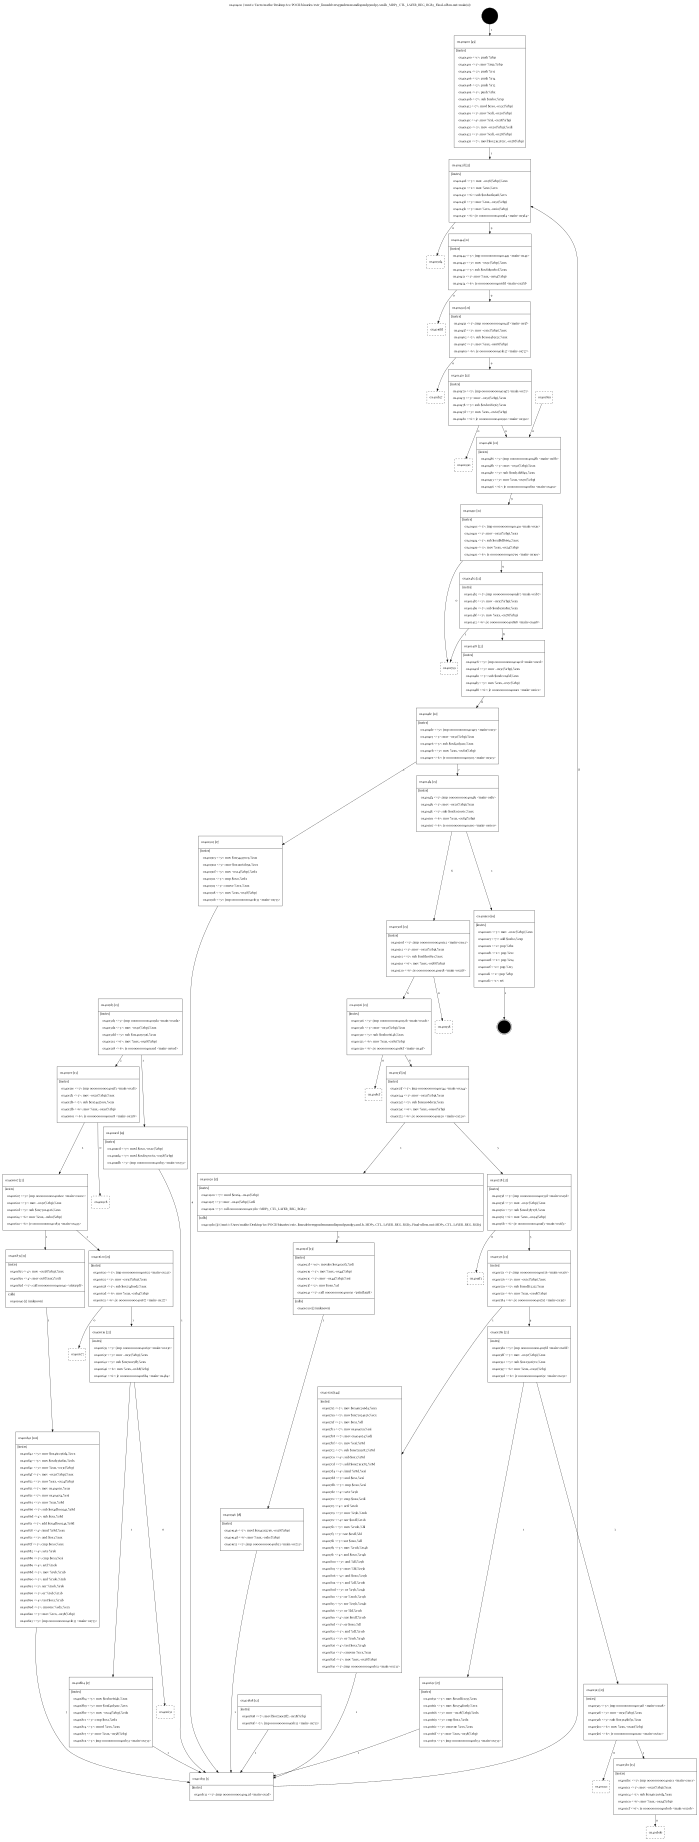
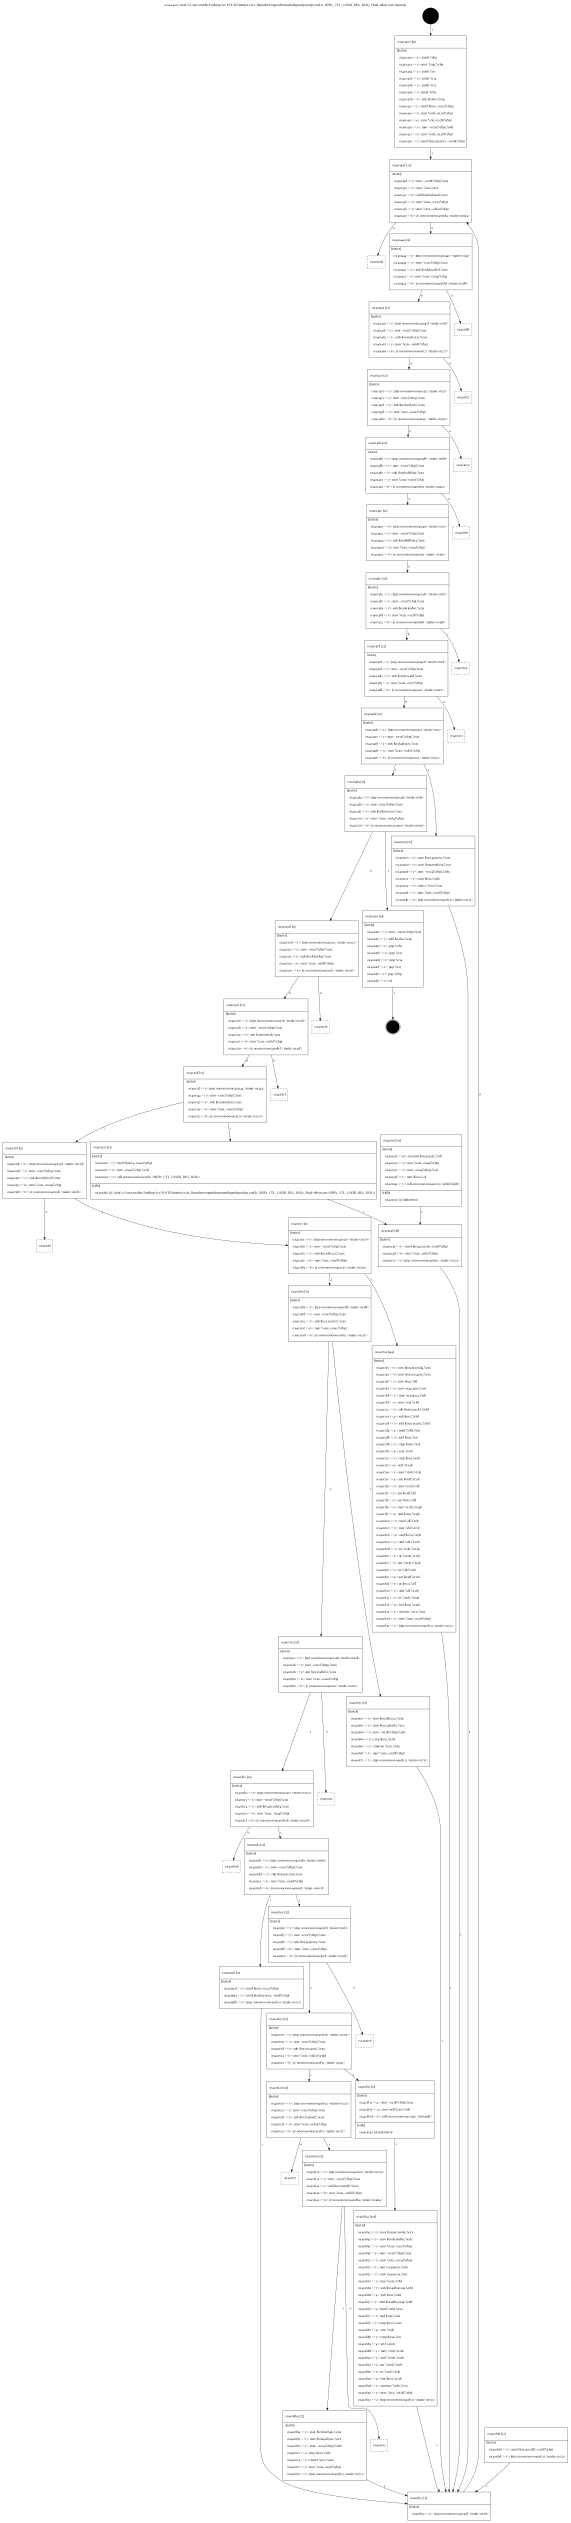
(536, 419) -> (452, 508)
(445, 608) -> none
none -> (456, 736)
(337, 1236) -> (356, 1210)
none -> (279, 1832)
